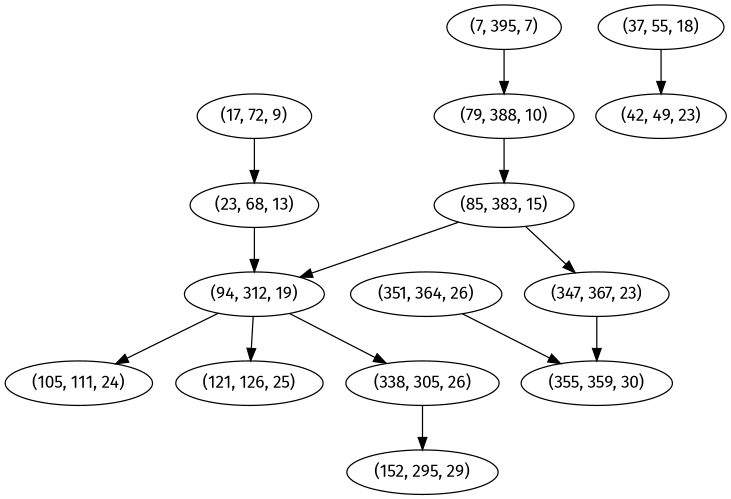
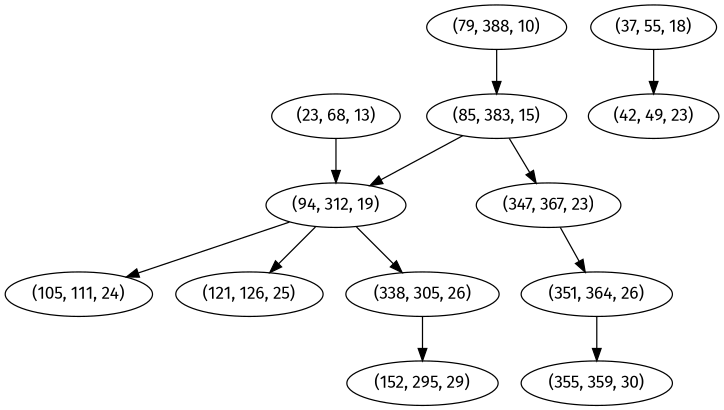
(504, 27) -> none
(254, 116) -> none
(597, 333) -> (570, 244)
